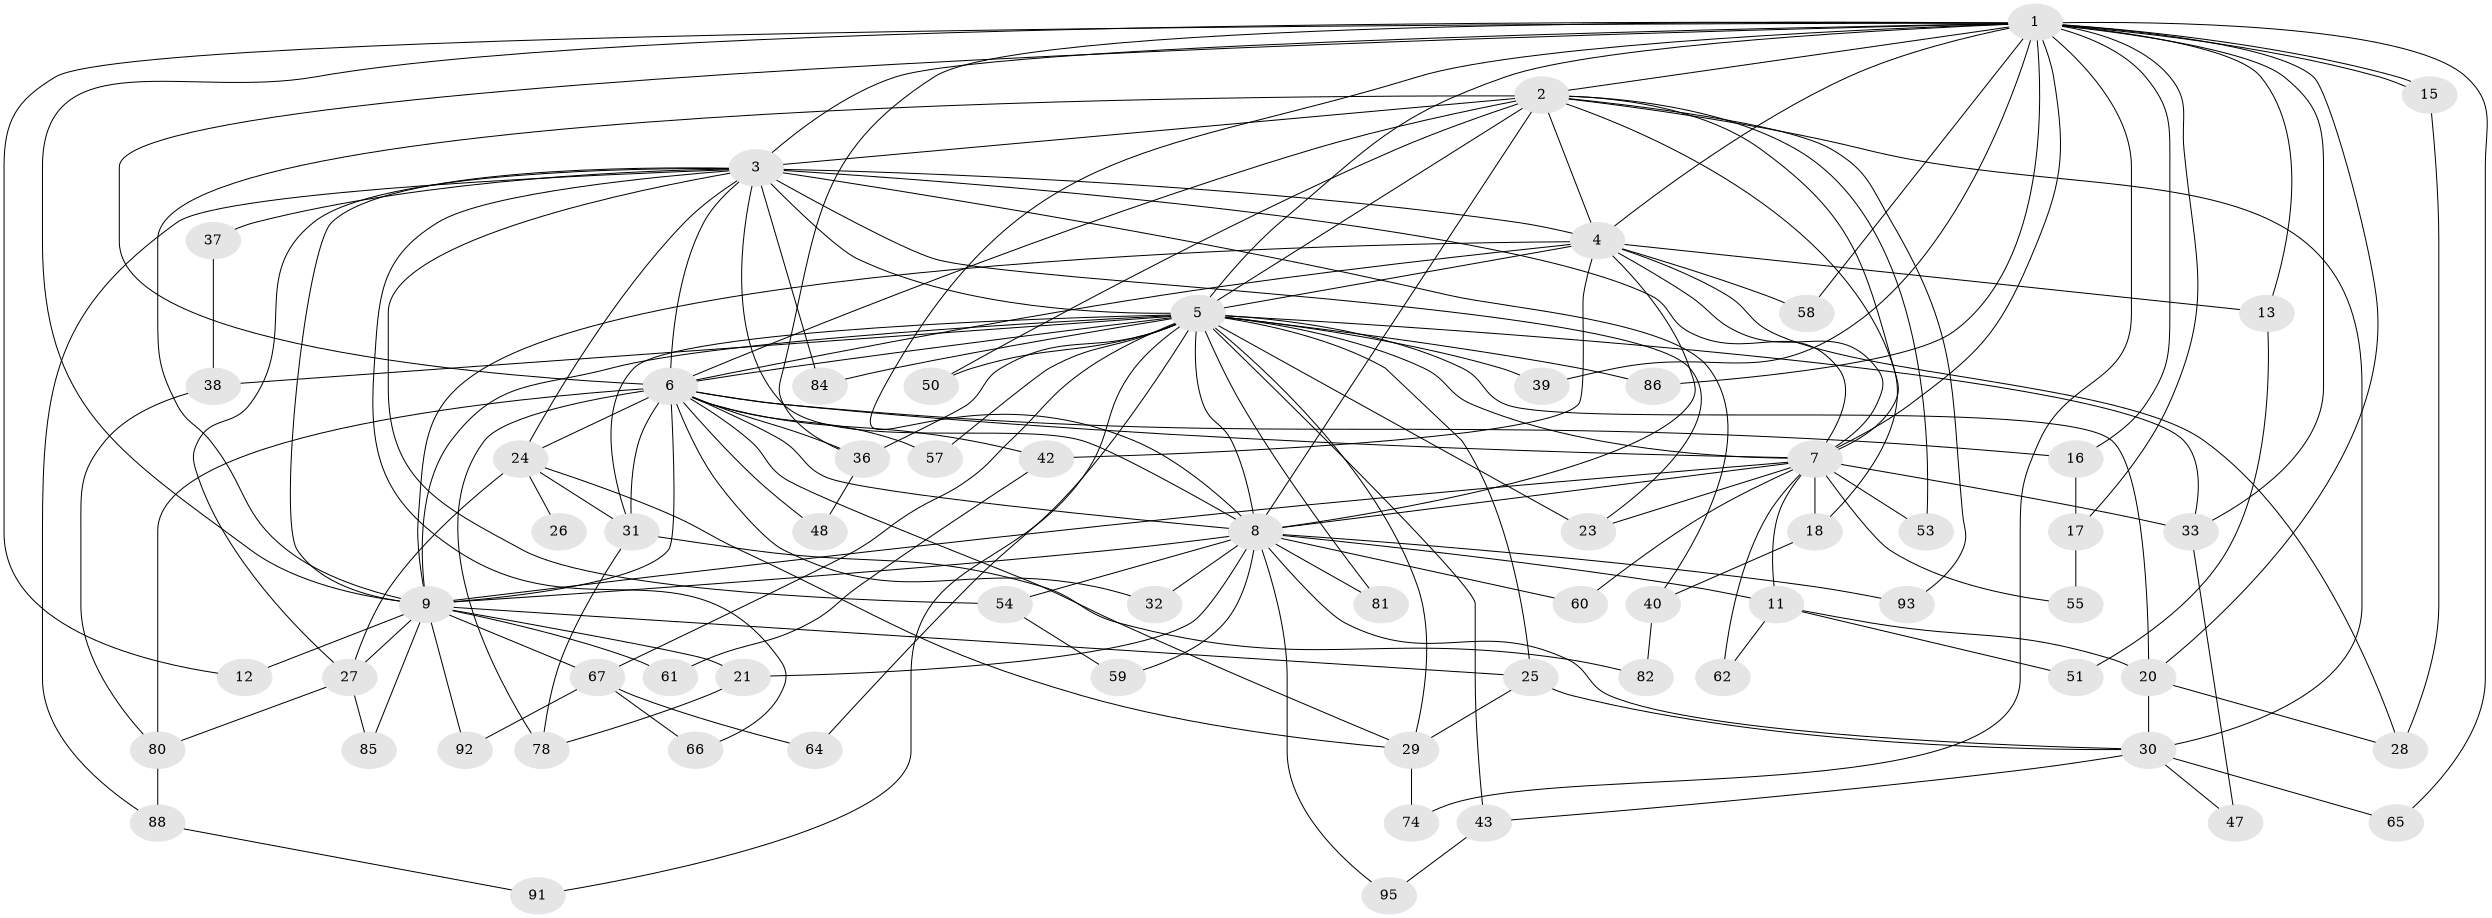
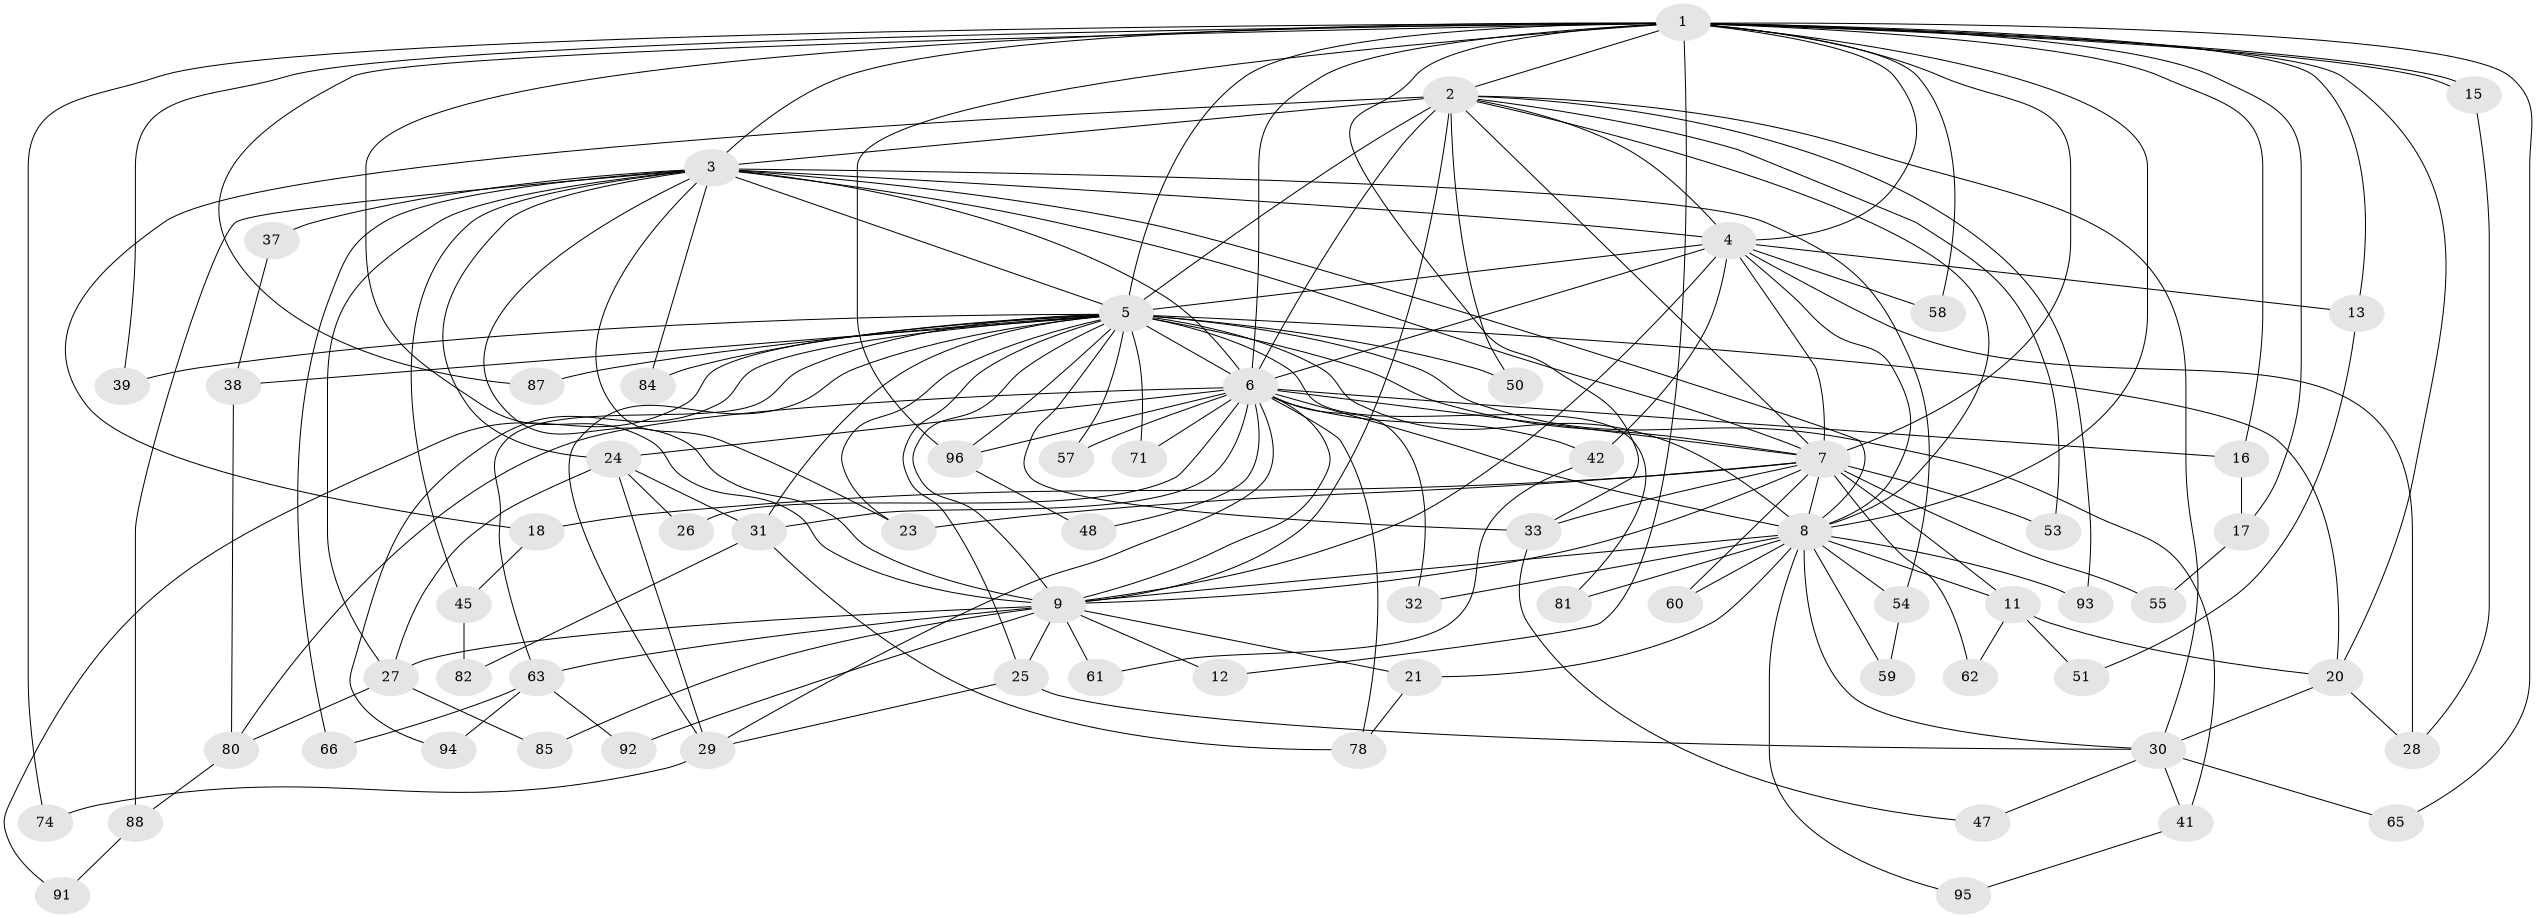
(1653, 386) -> (537, 386)
(862, 459) -> (955, 459)
none -> (1139, 459)
none -> (991, 503)
(1653, 605) -> (464, 605)
(598, 677) -> (537, 677)
(815, 750) -> (449, 750)
(1484, 823) -> (2186, 823)
